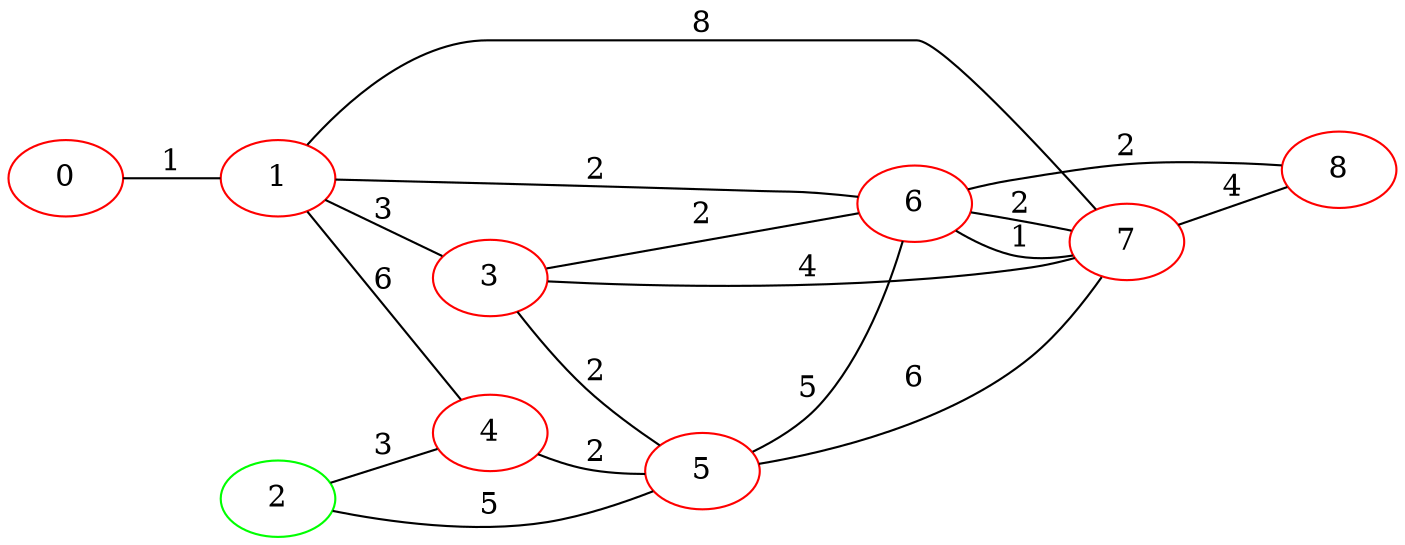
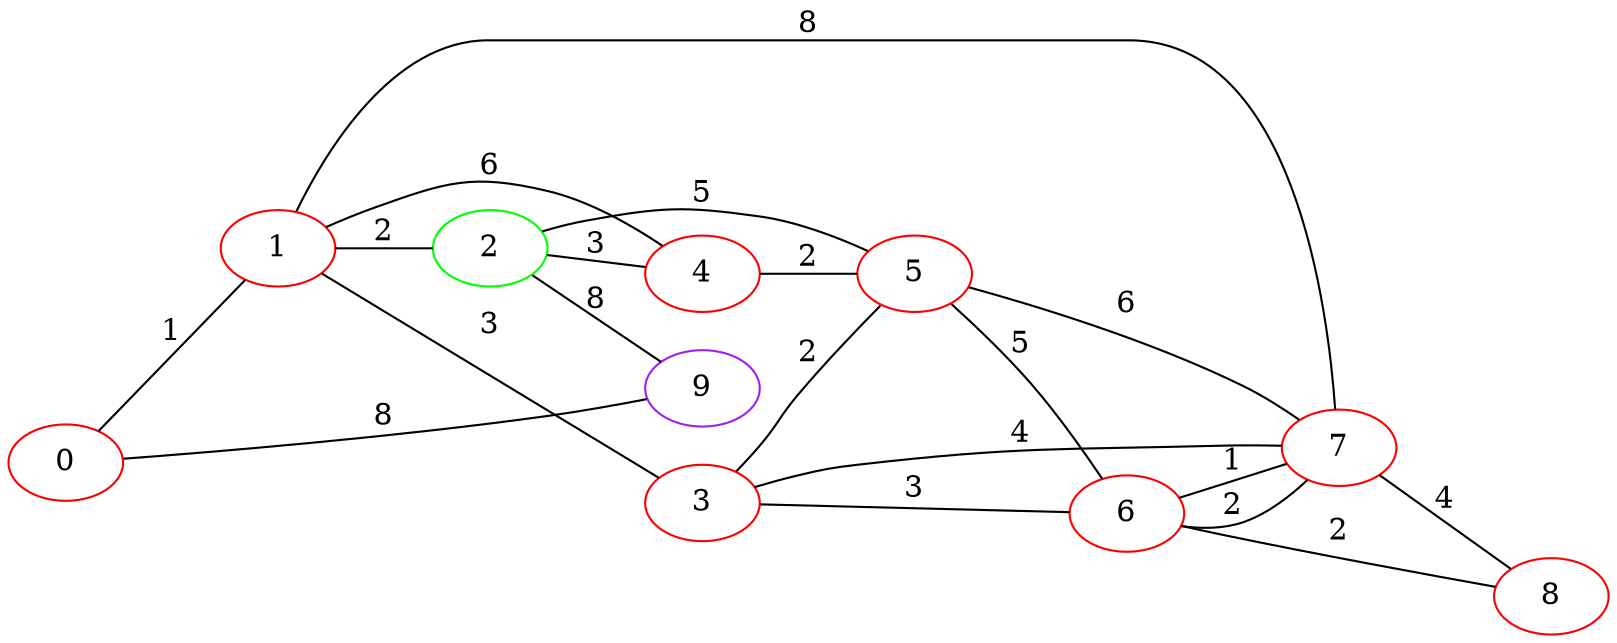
(597, 186) -> (384, 248)
(702, 215) -> (915, 489)
none -> (702, 388)
